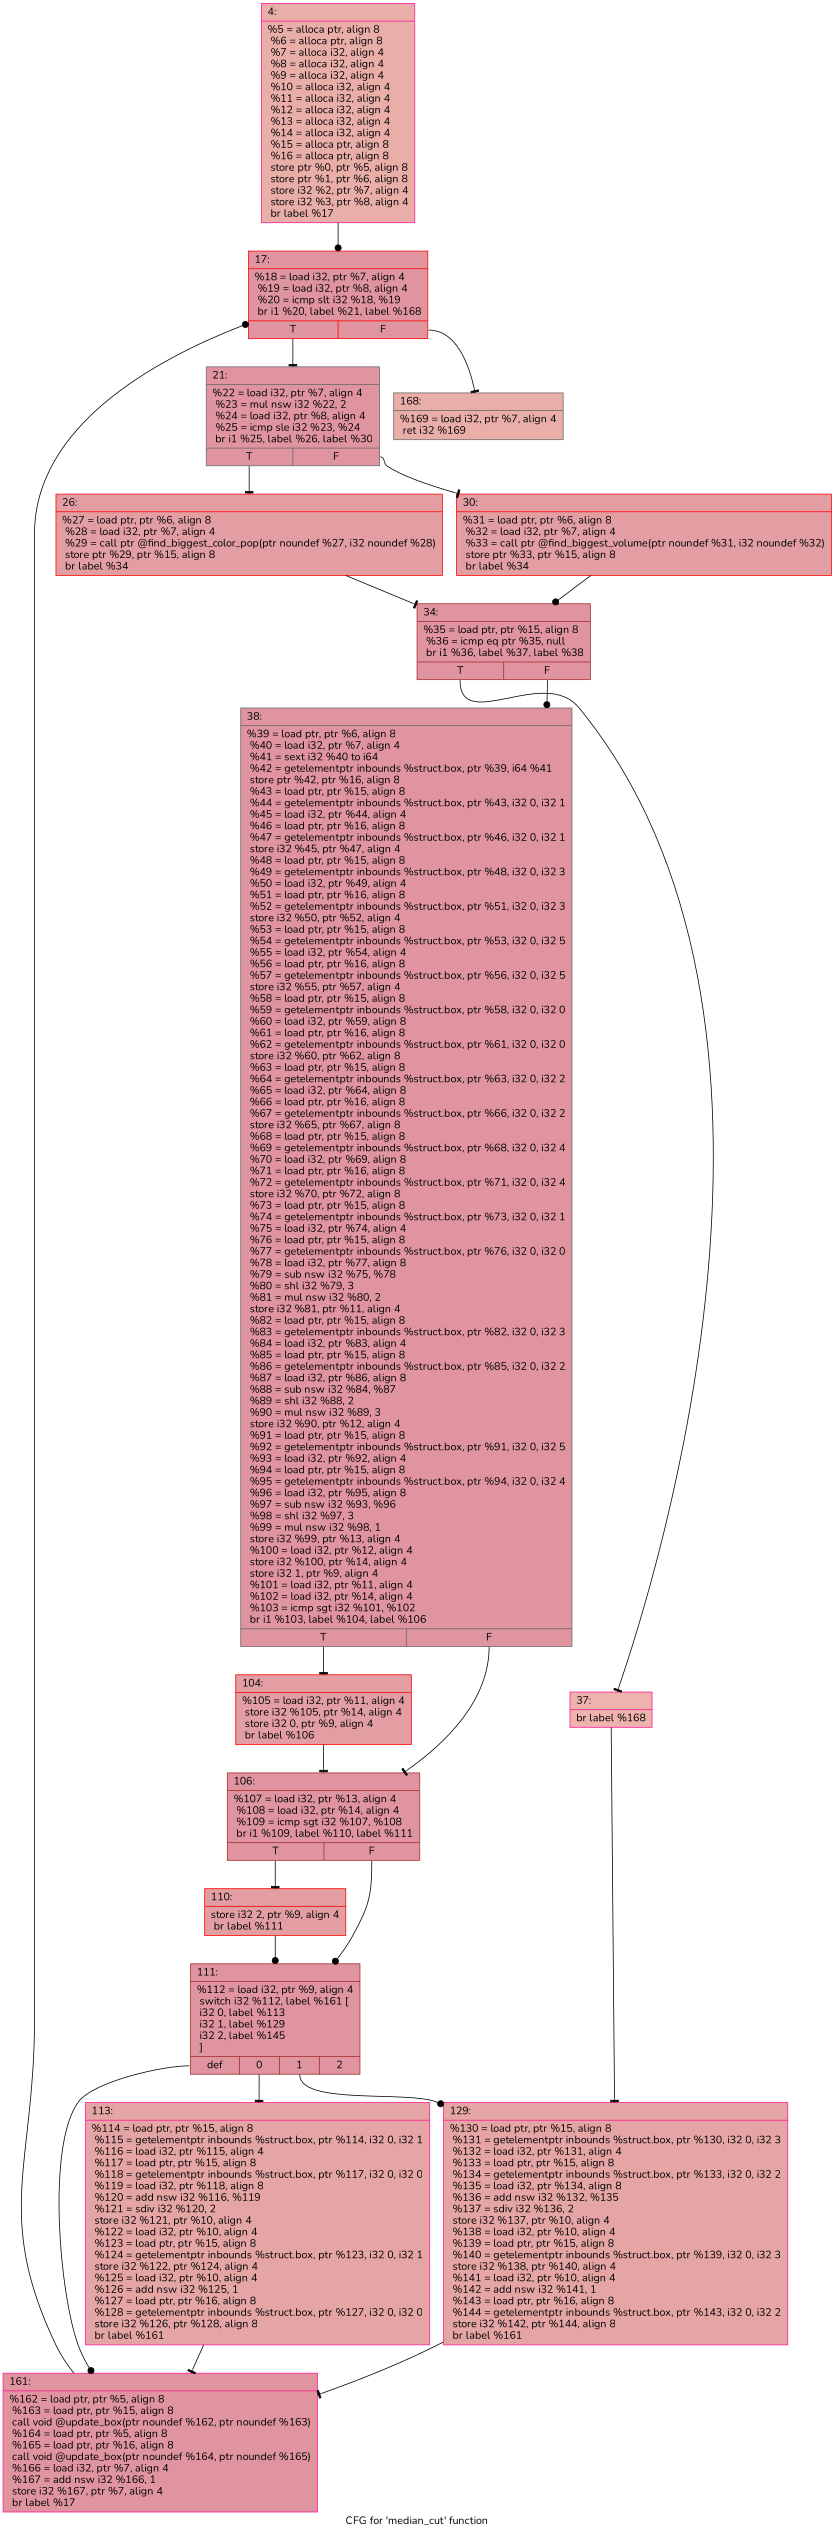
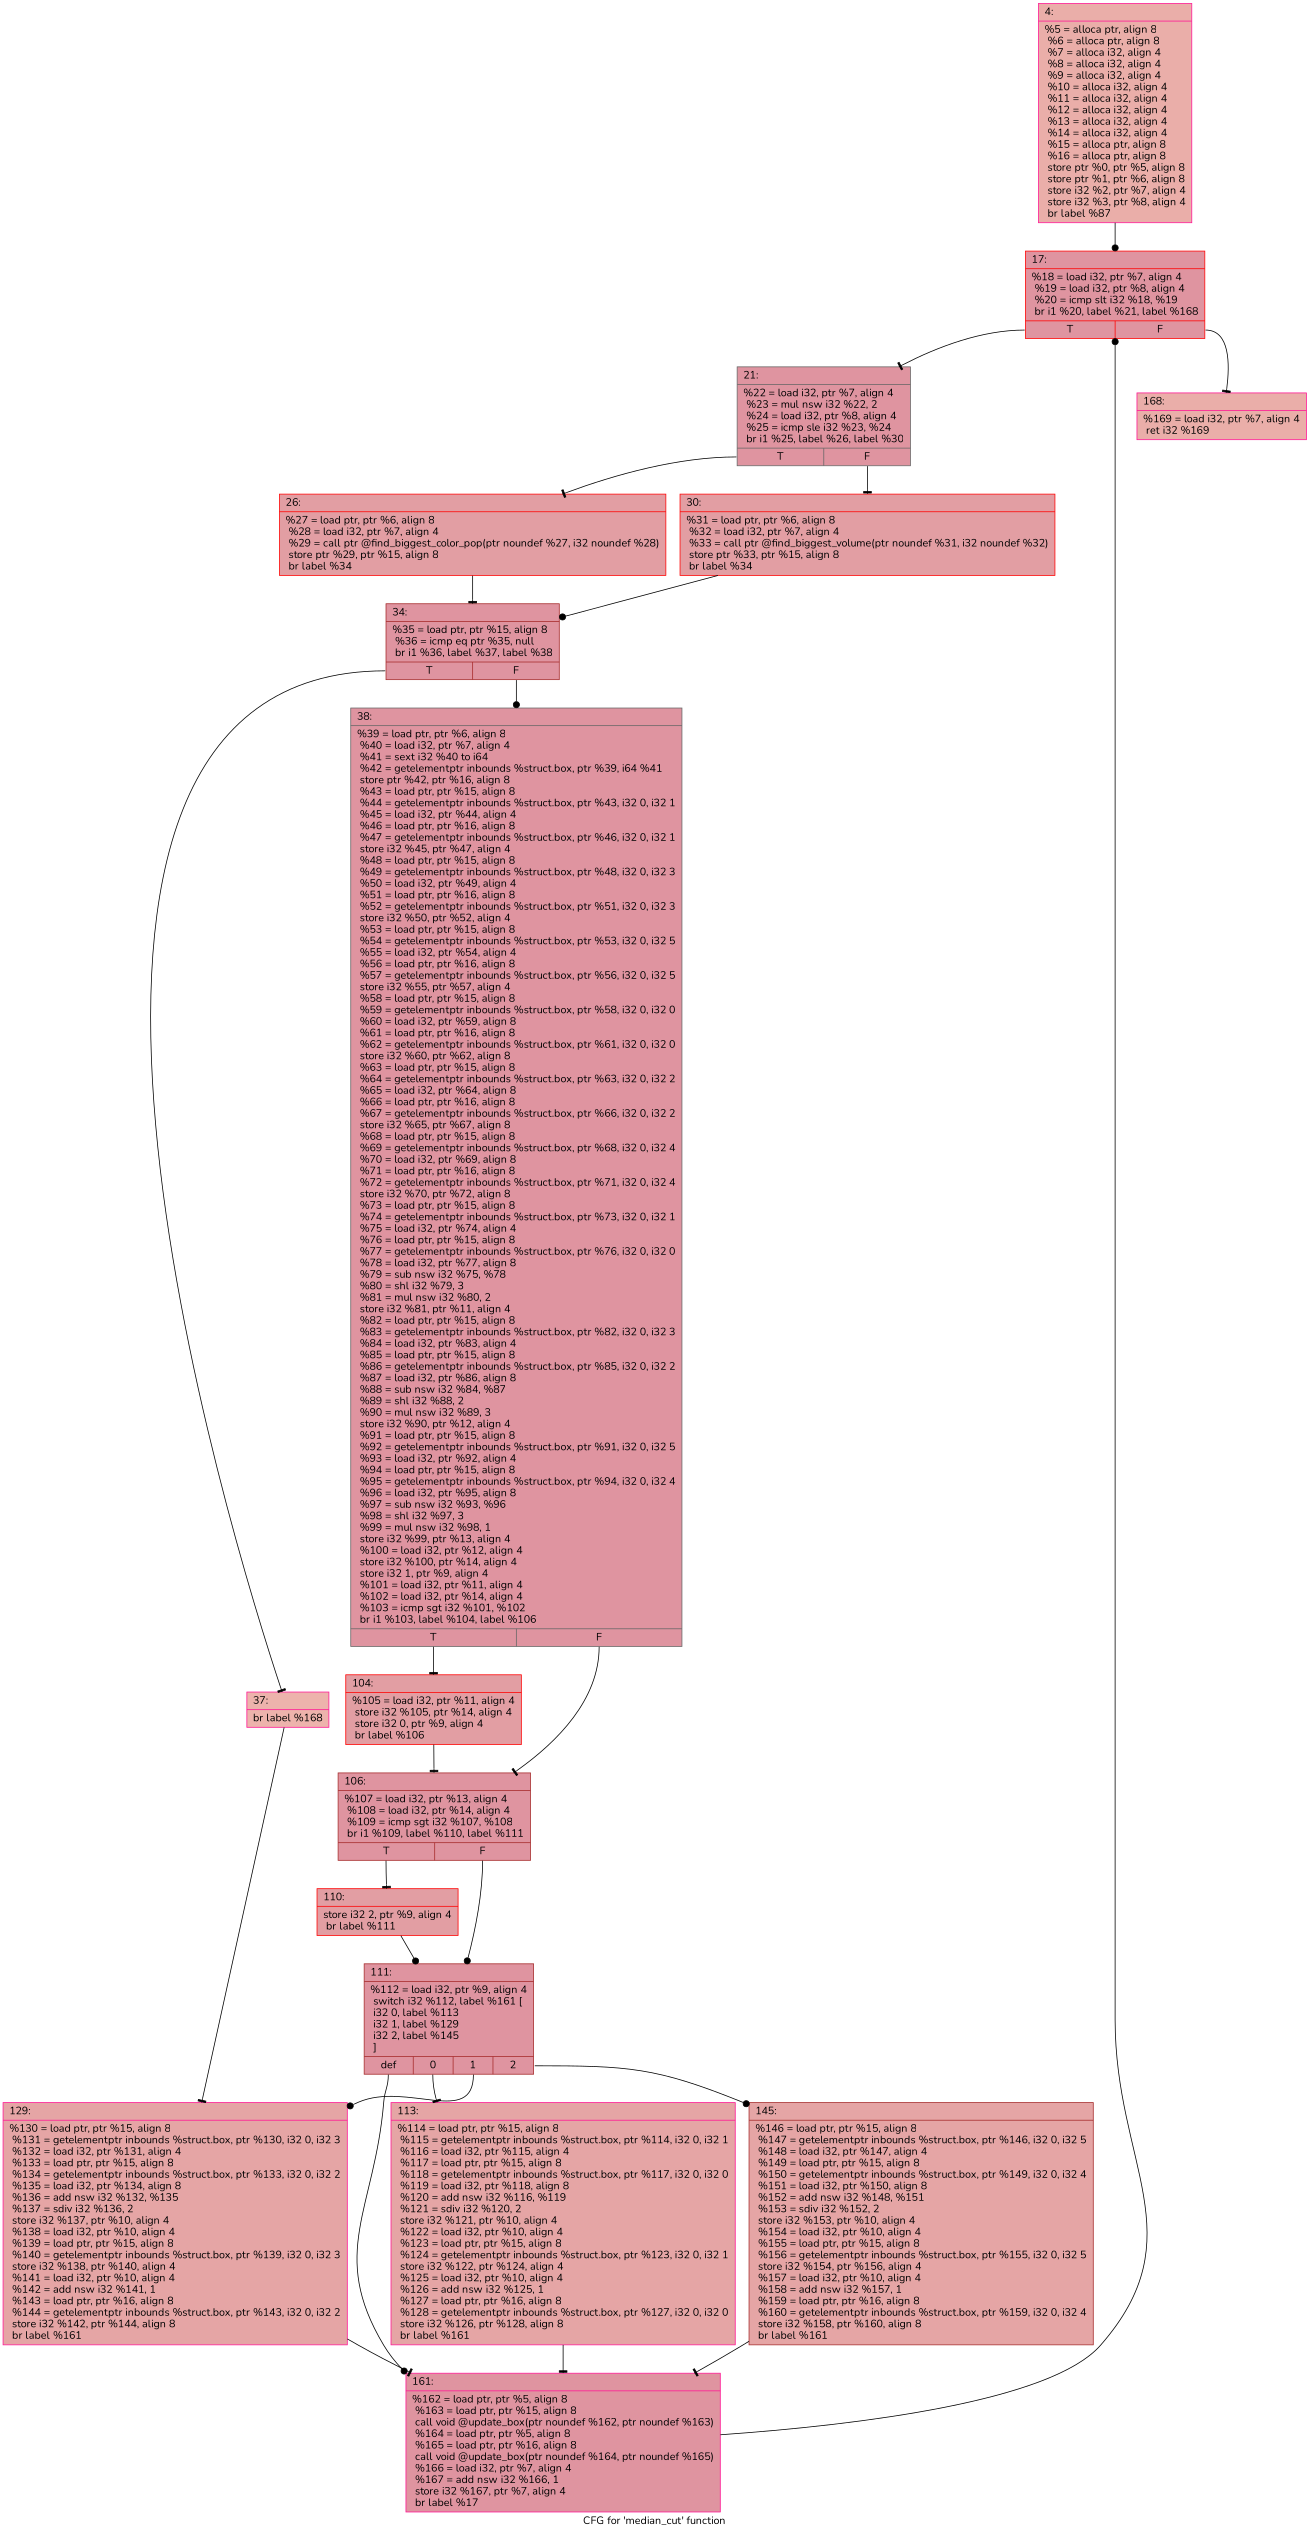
(301, 214) -> (1078, 214)
(478, 416) -> (1222, 416)
none -> (921, 2224)
